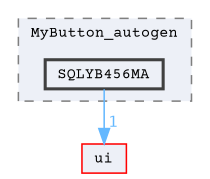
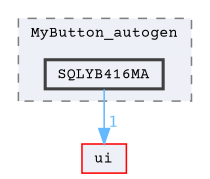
(104, 74) -> (104, 74)
